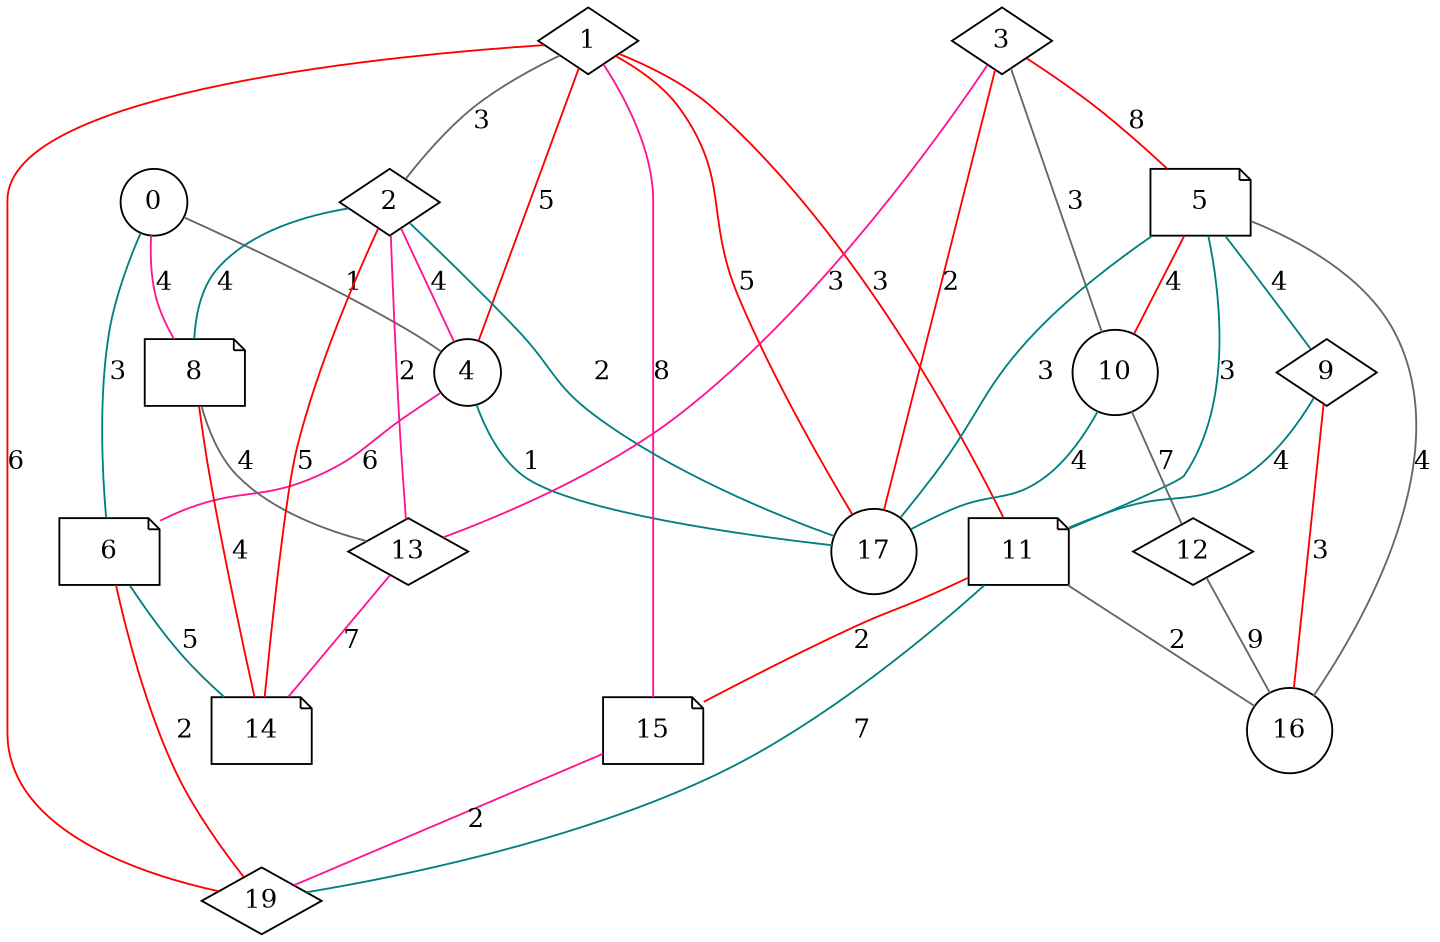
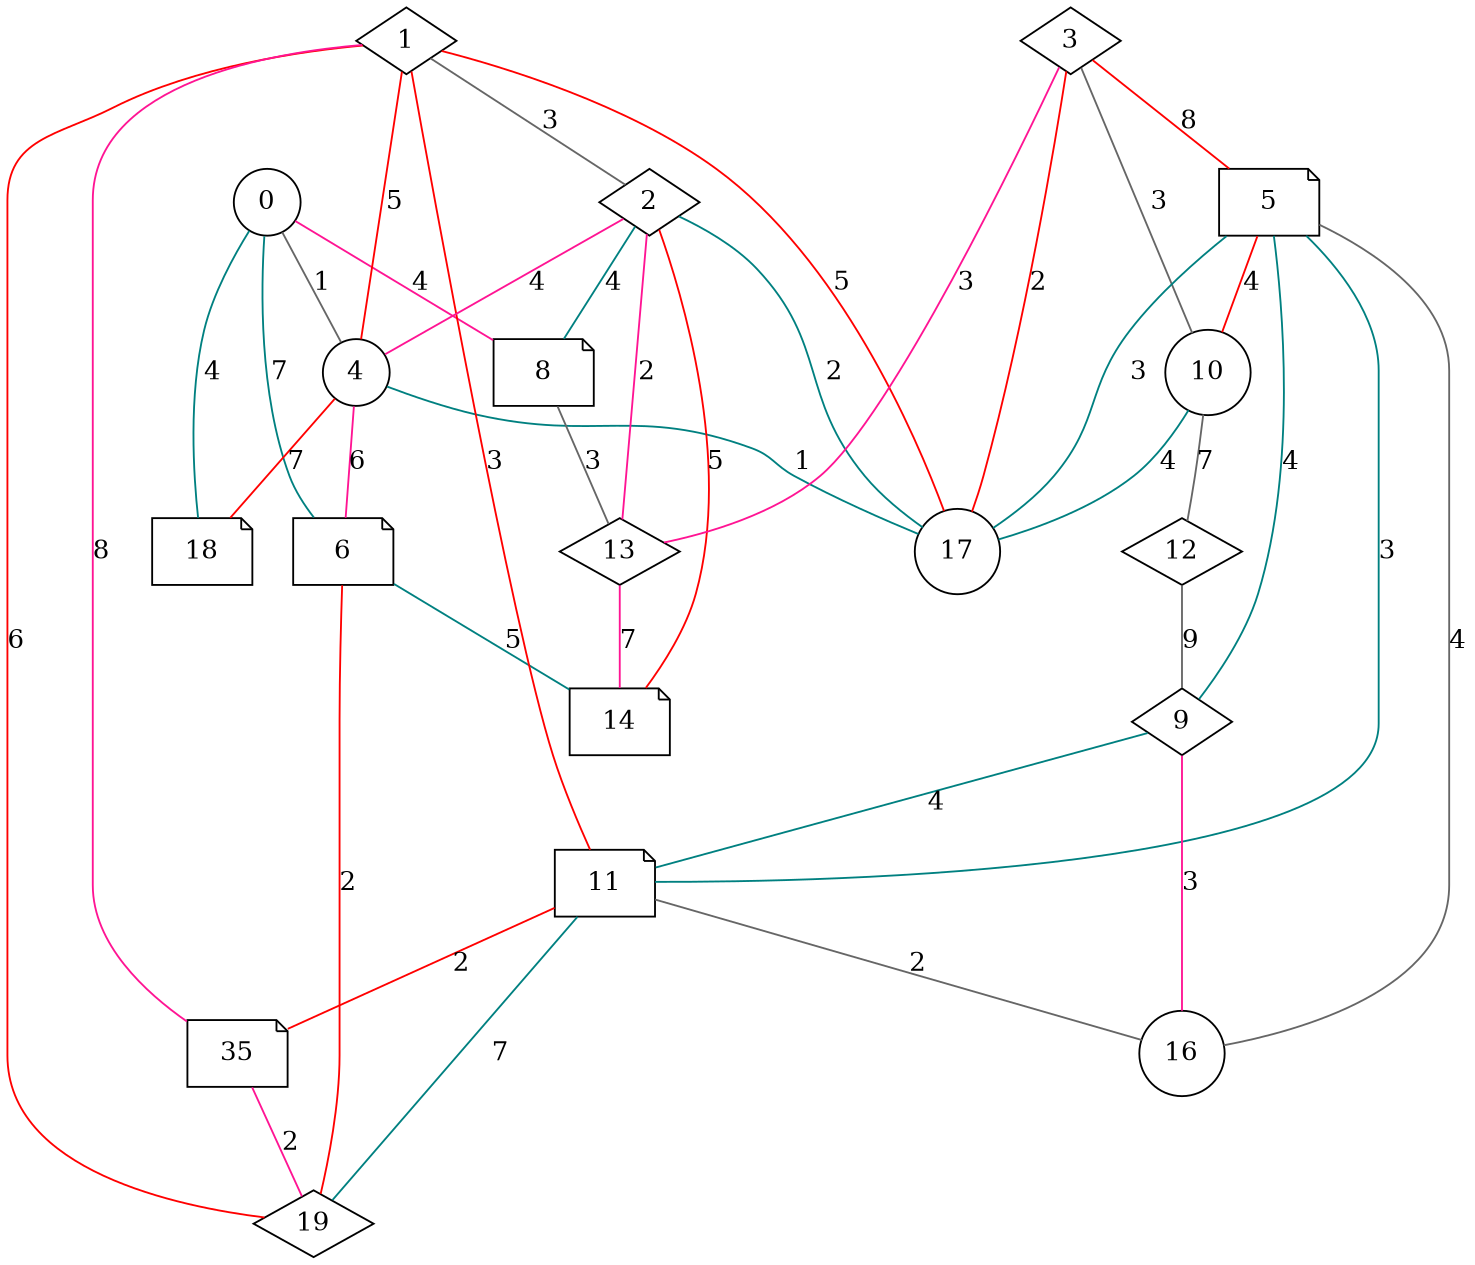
(119, 373) -> (280, 373)
(247, 462) -> (594, 462)
(1309, 546) -> (1182, 883)
none -> (202, 552)
(224, 552) -> none
(1238, 635) -> (1182, 637)
(653, 731) -> (238, 1053)
